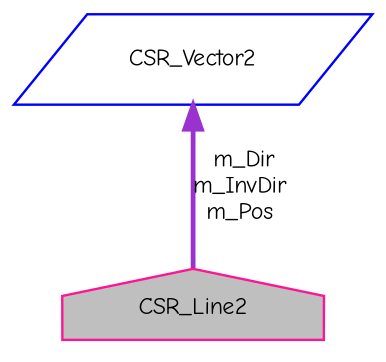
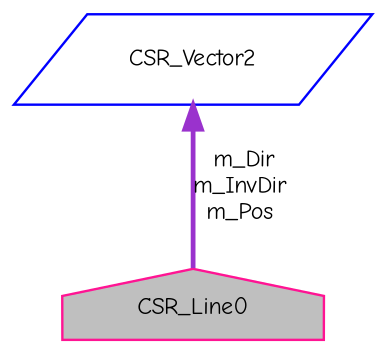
(193, 308) -> (193, 308)
